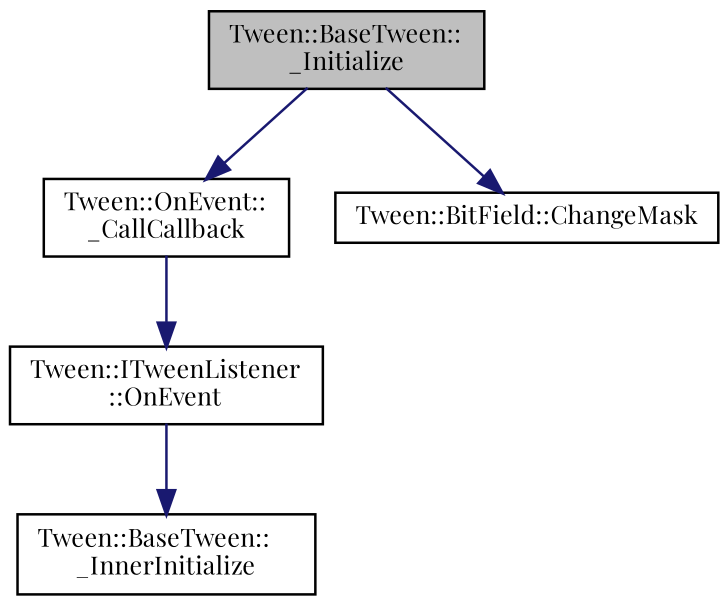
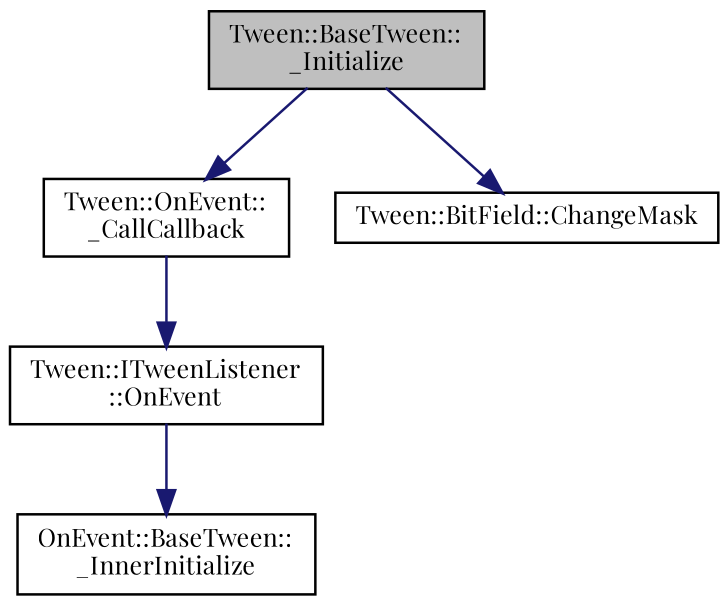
(166, 554) -> (166, 554)
